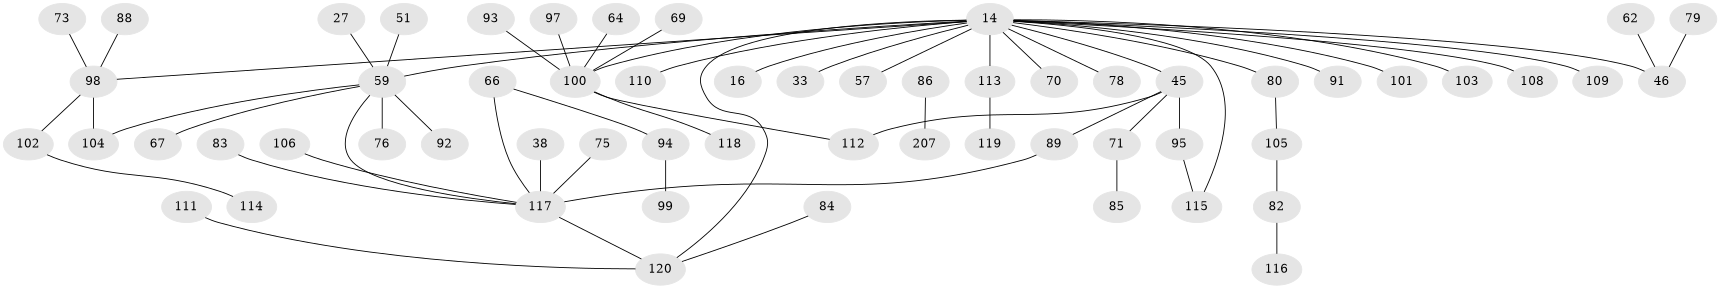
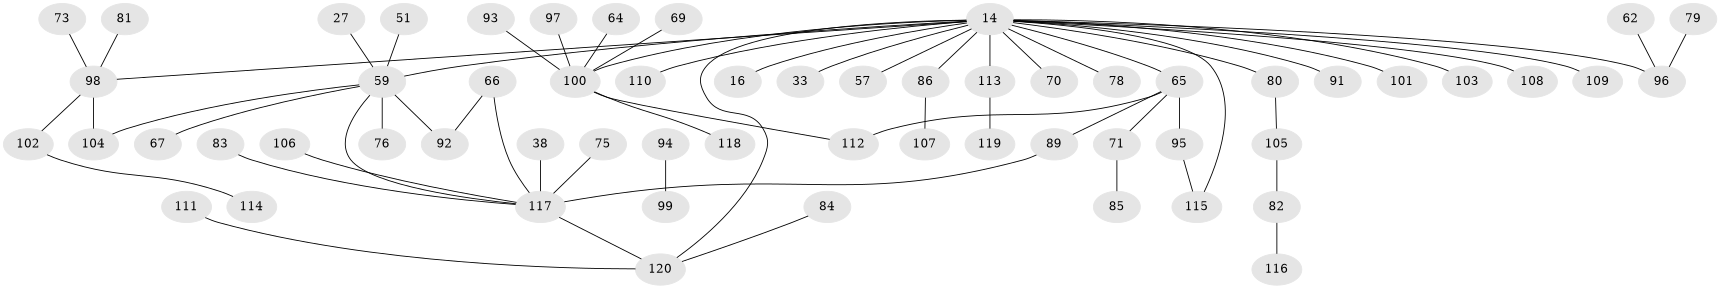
(125, 19) -> (125, 19)
none -> (958, 50)
(1179, 82) -> (1179, 82)
(1662, 82) -> (1662, 82)
(581, 110) -> (469, 113)
(925, 144) -> (925, 144)
